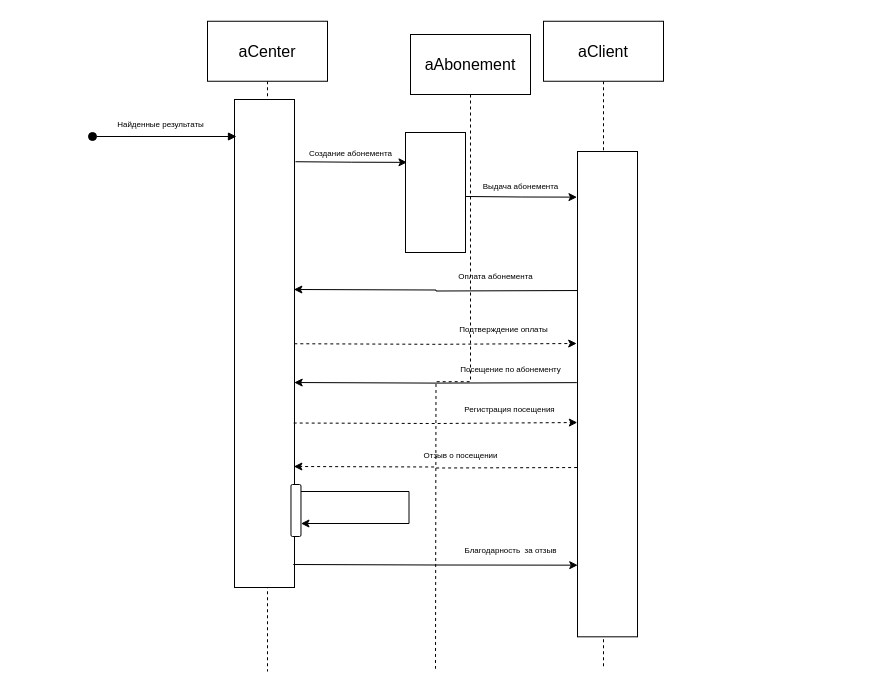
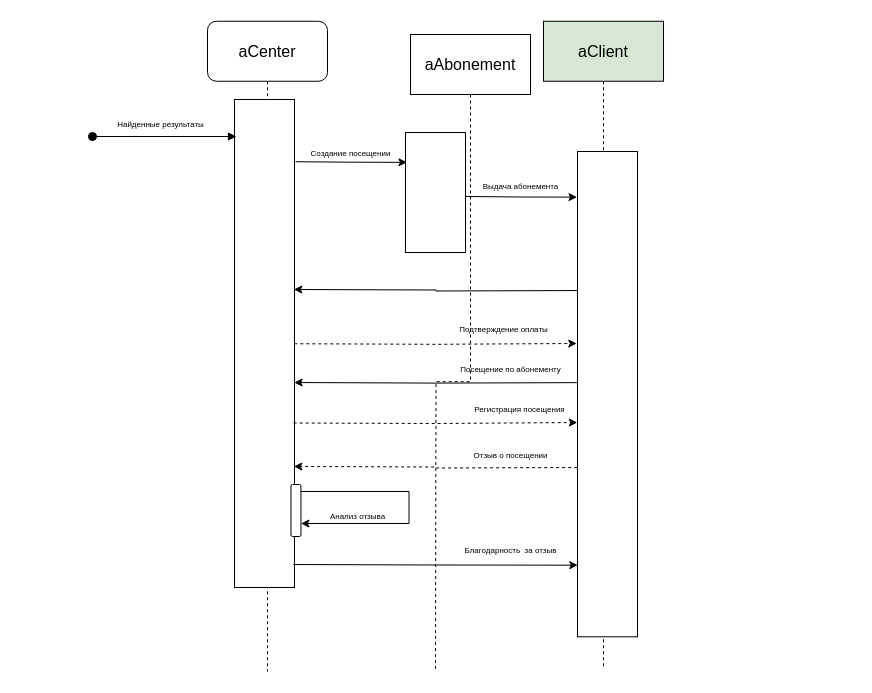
(268, 51) -> (268, 51)
(604, 51) -> (604, 51)
(351, 153) -> (351, 153)
(496, 276) -> none
(510, 409) -> (520, 409)
(461, 455) -> (511, 455)
none -> (357, 516)
